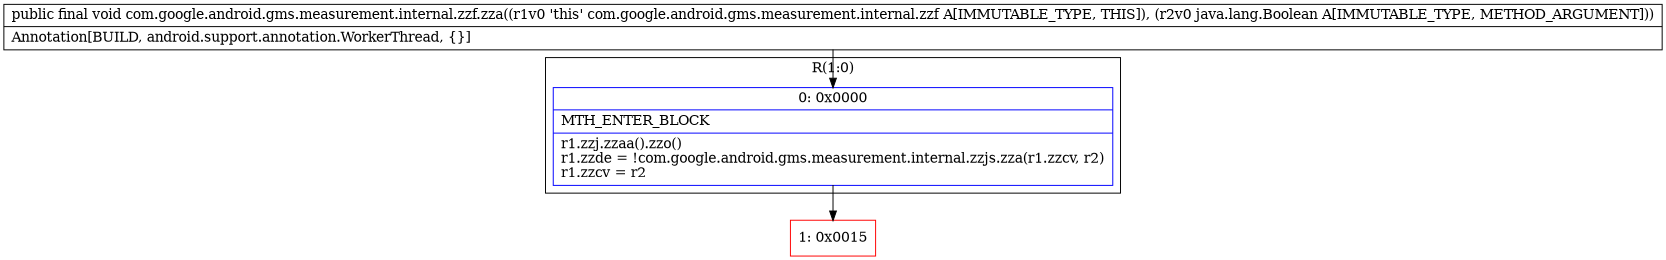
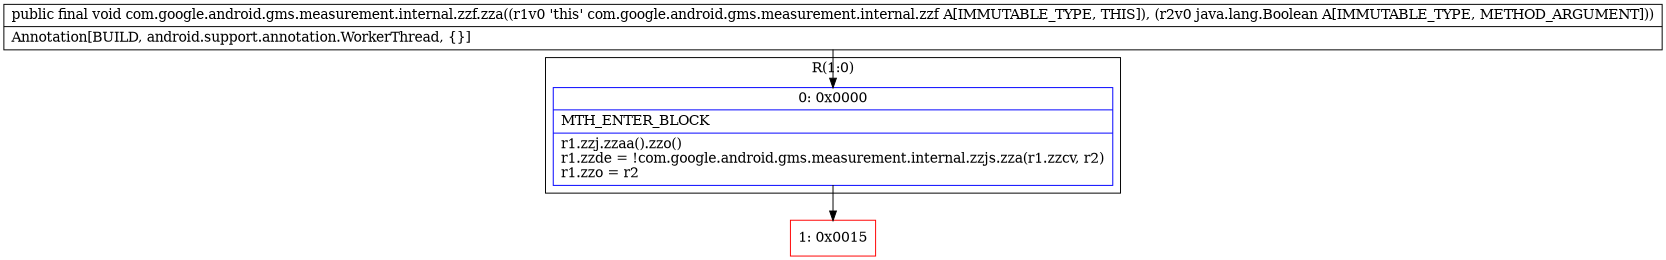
(604, 173) -> (600, 173)
